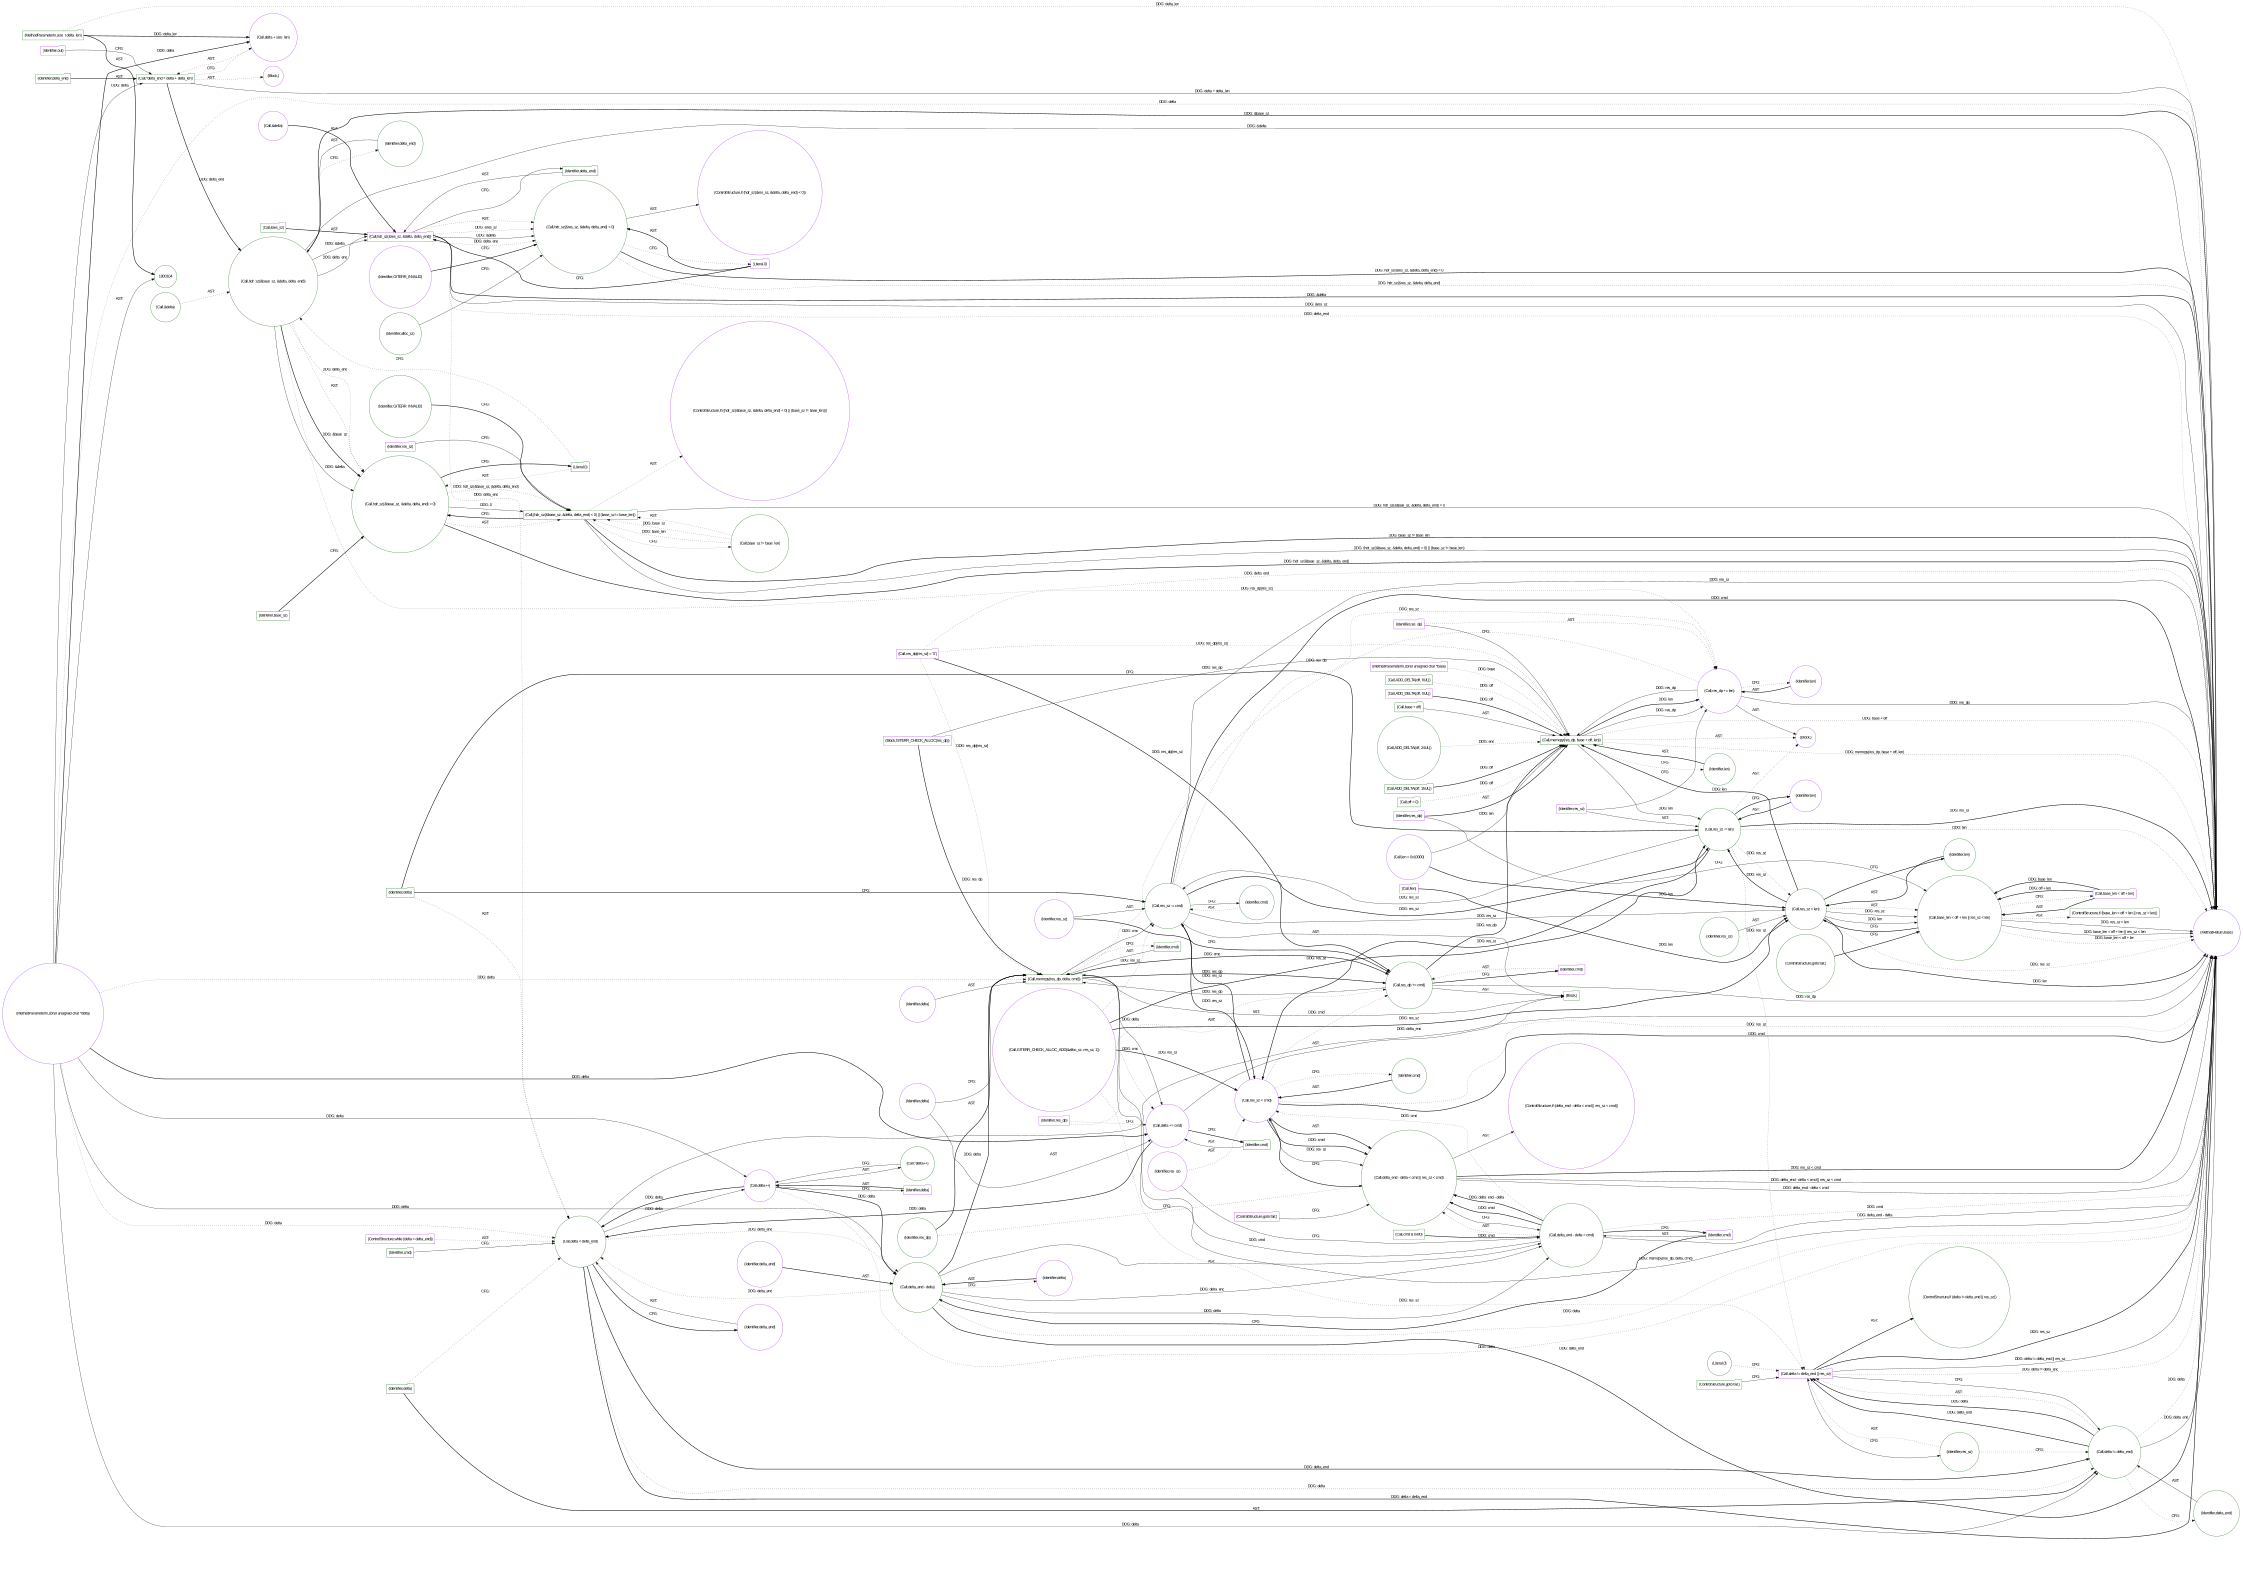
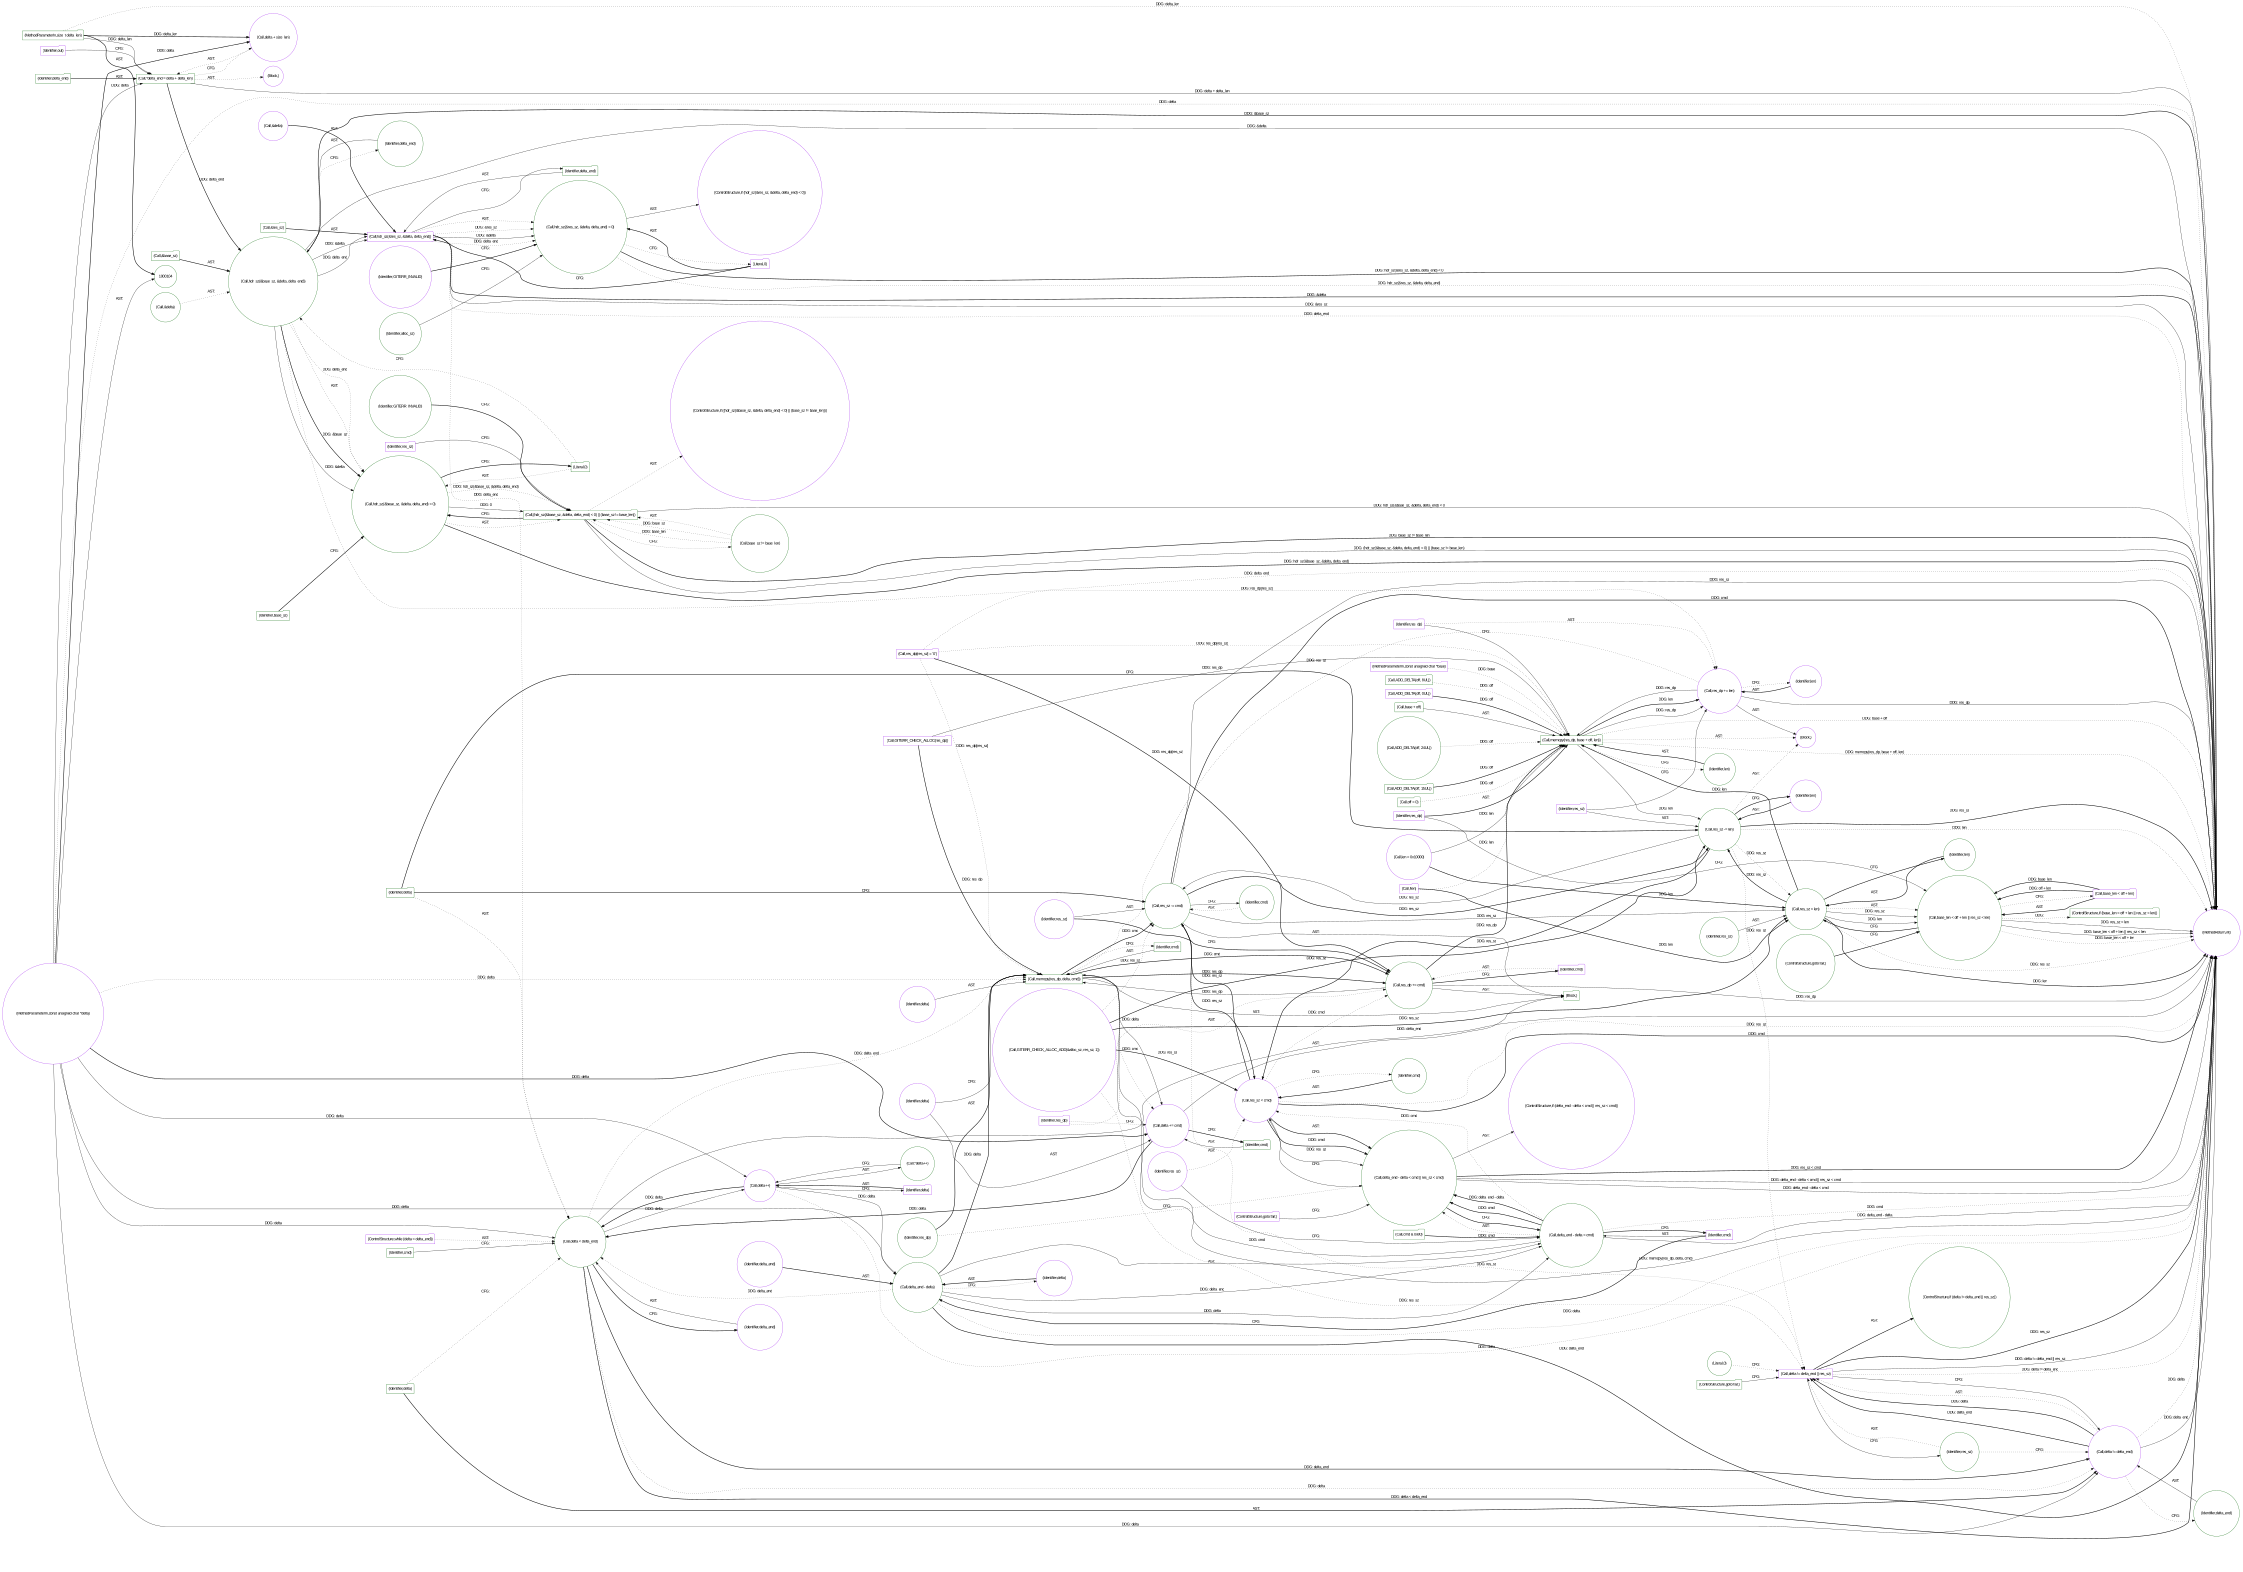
none -> (124, 44)
none -> (165, 256)
(1377, 614) -> (1373, 1267)
(1316, 661) -> (1316, 661)
(917, 741) -> (917, 741)
(1486, 742) -> (1486, 742)
none -> (1505, 841)
(2040, 916) -> (2040, 916)
(2217, 933) -> (2217, 933)
(1106, 949) -> (1106, 949)
(1298, 1176) -> (1298, 1176)
(863, 1200) -> (863, 1200)
(1490, 1223) -> (1490, 1223)
(250, 1225) -> (250, 1225)
(756, 1232) -> (787, 1071)
(2115, 1452) -> (2115, 1452)
